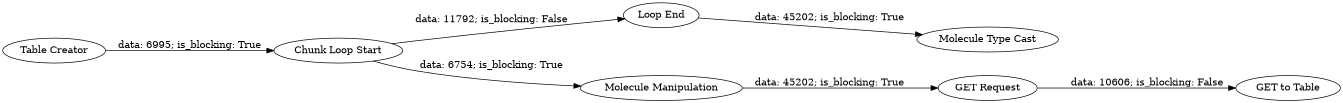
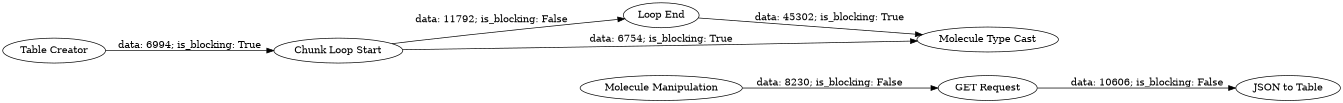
(830, 18) -> (830, 18)
(190, 45) -> (190, 45)
(473, 78) -> (656, 46)
(830, 83) -> (830, 83)
(1288, 88) -> (1288, 88)
